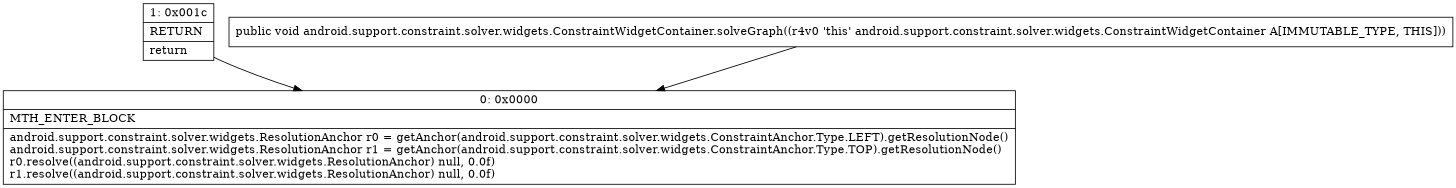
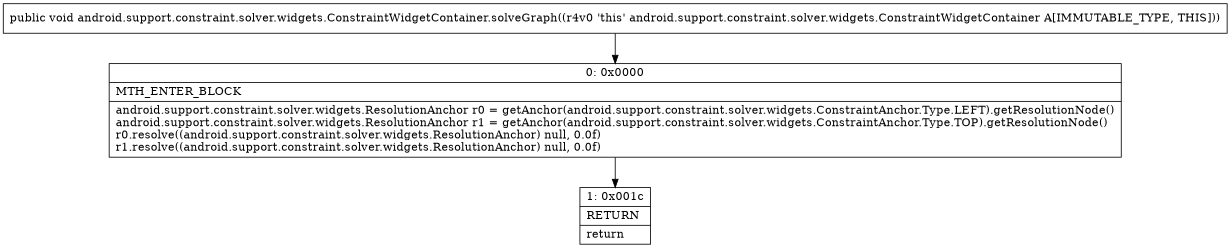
(253, 74) -> (615, 168)
